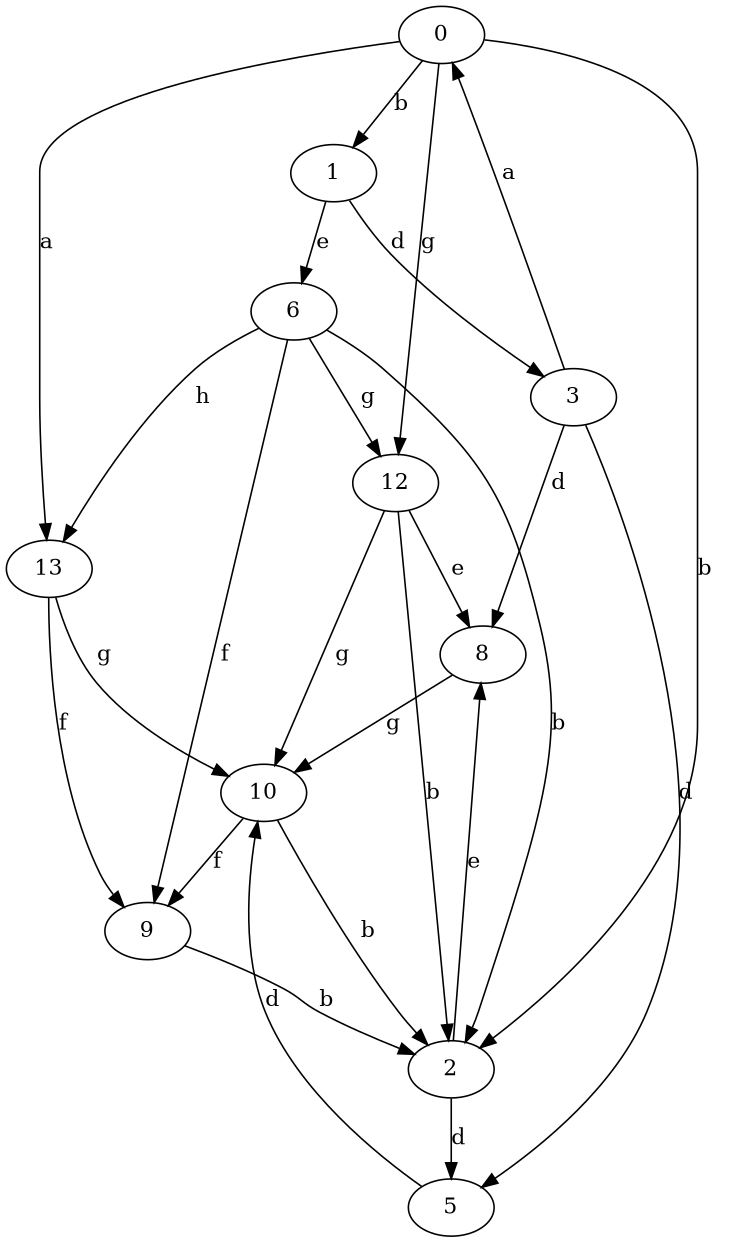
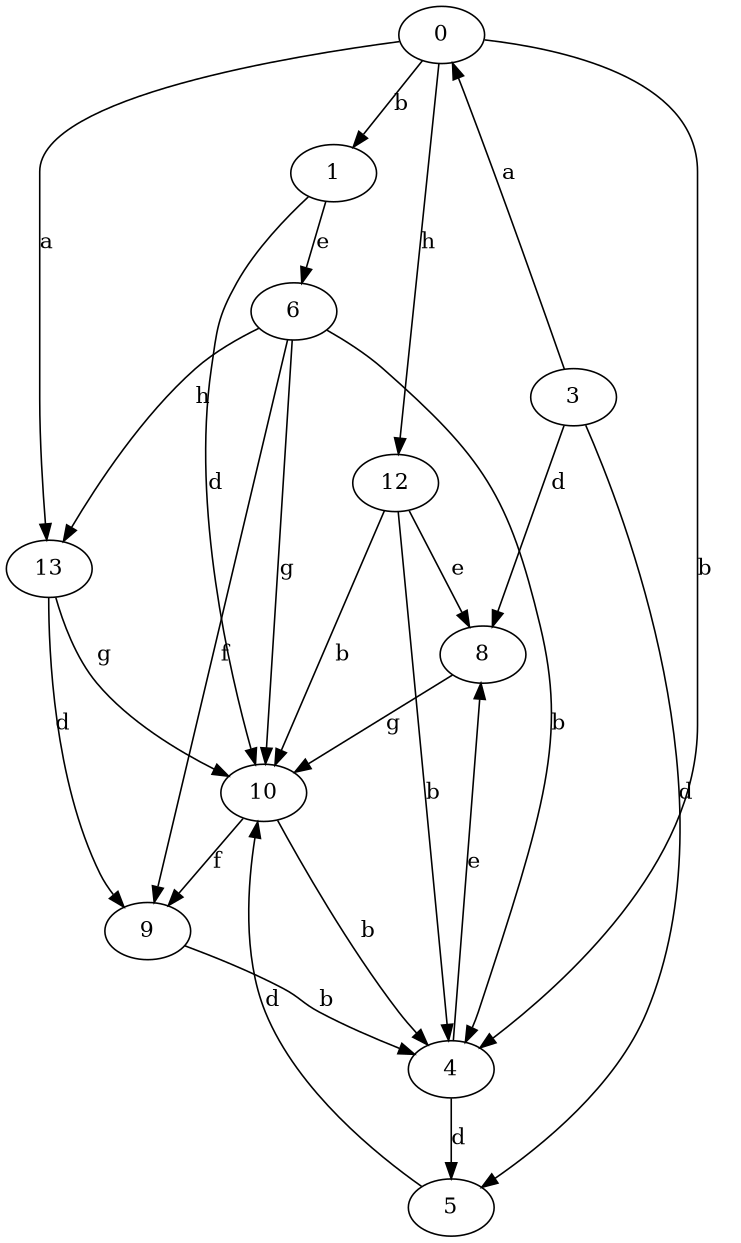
(429, 242) -> (429, 242)
(432, 292) -> (206, 459)
(341, 391) -> (279, 544)
(343, 655) -> (343, 655)
(64, 724) -> (64, 724)
(451, 1069) -> (451, 1069)
